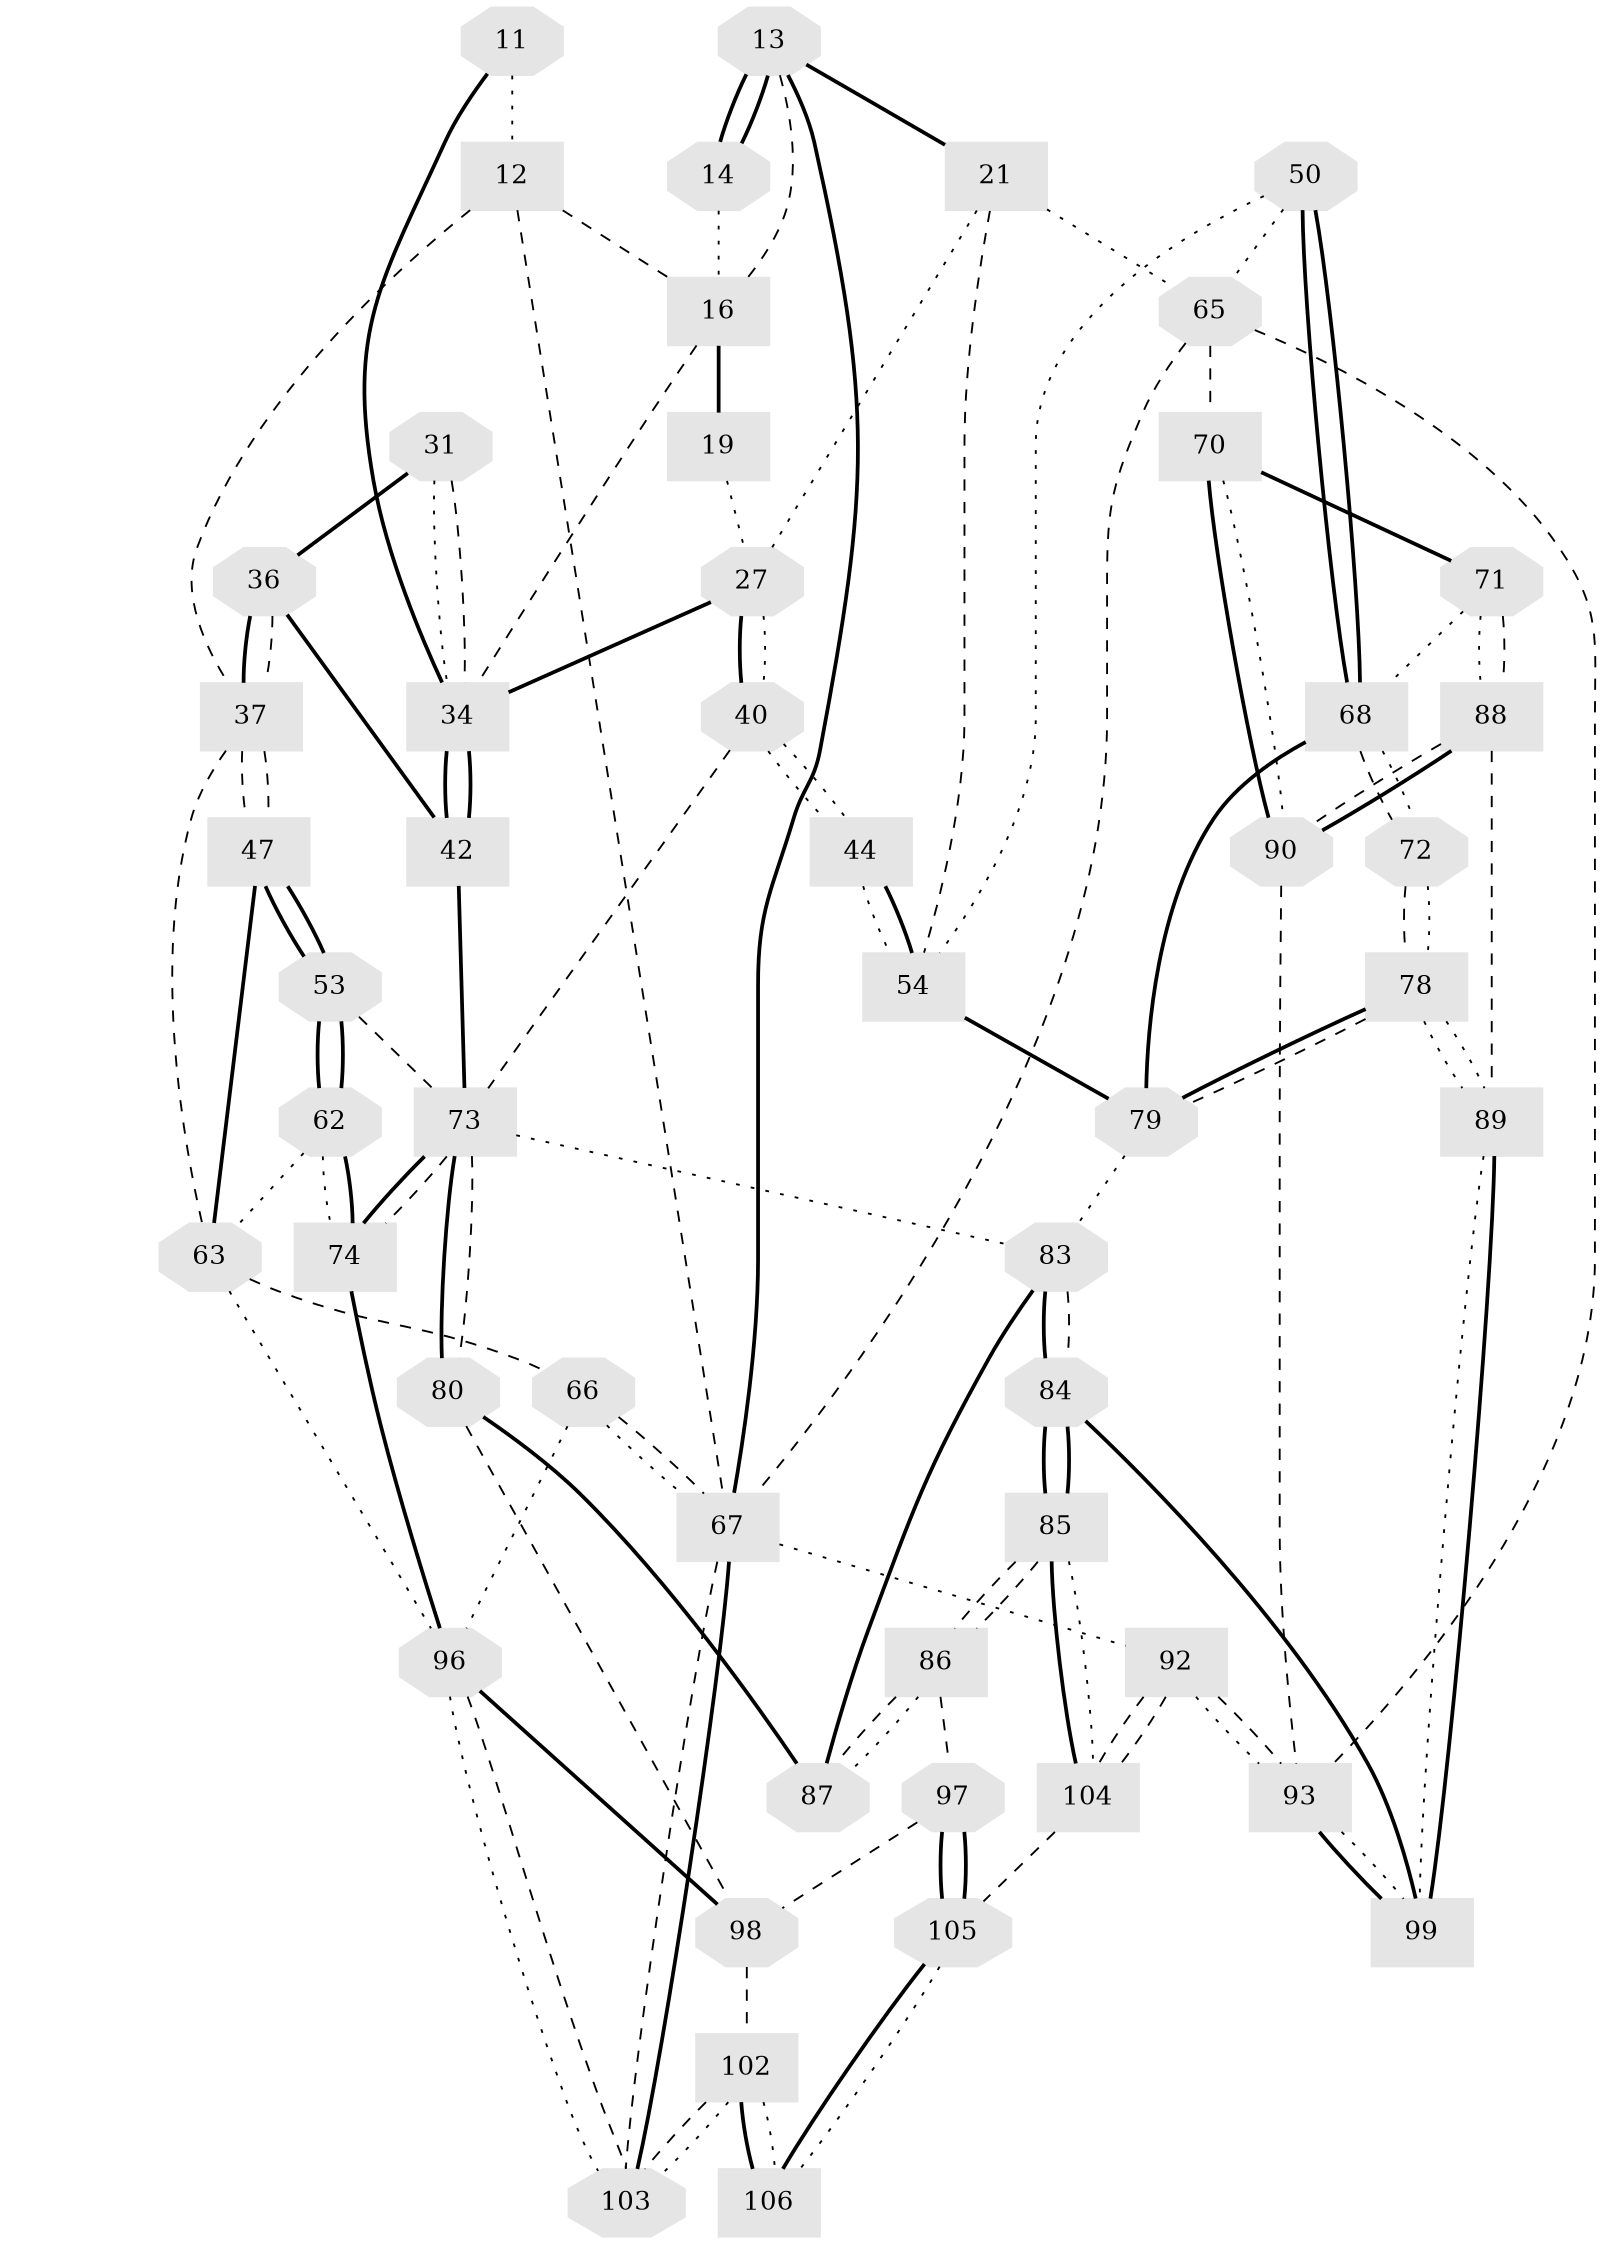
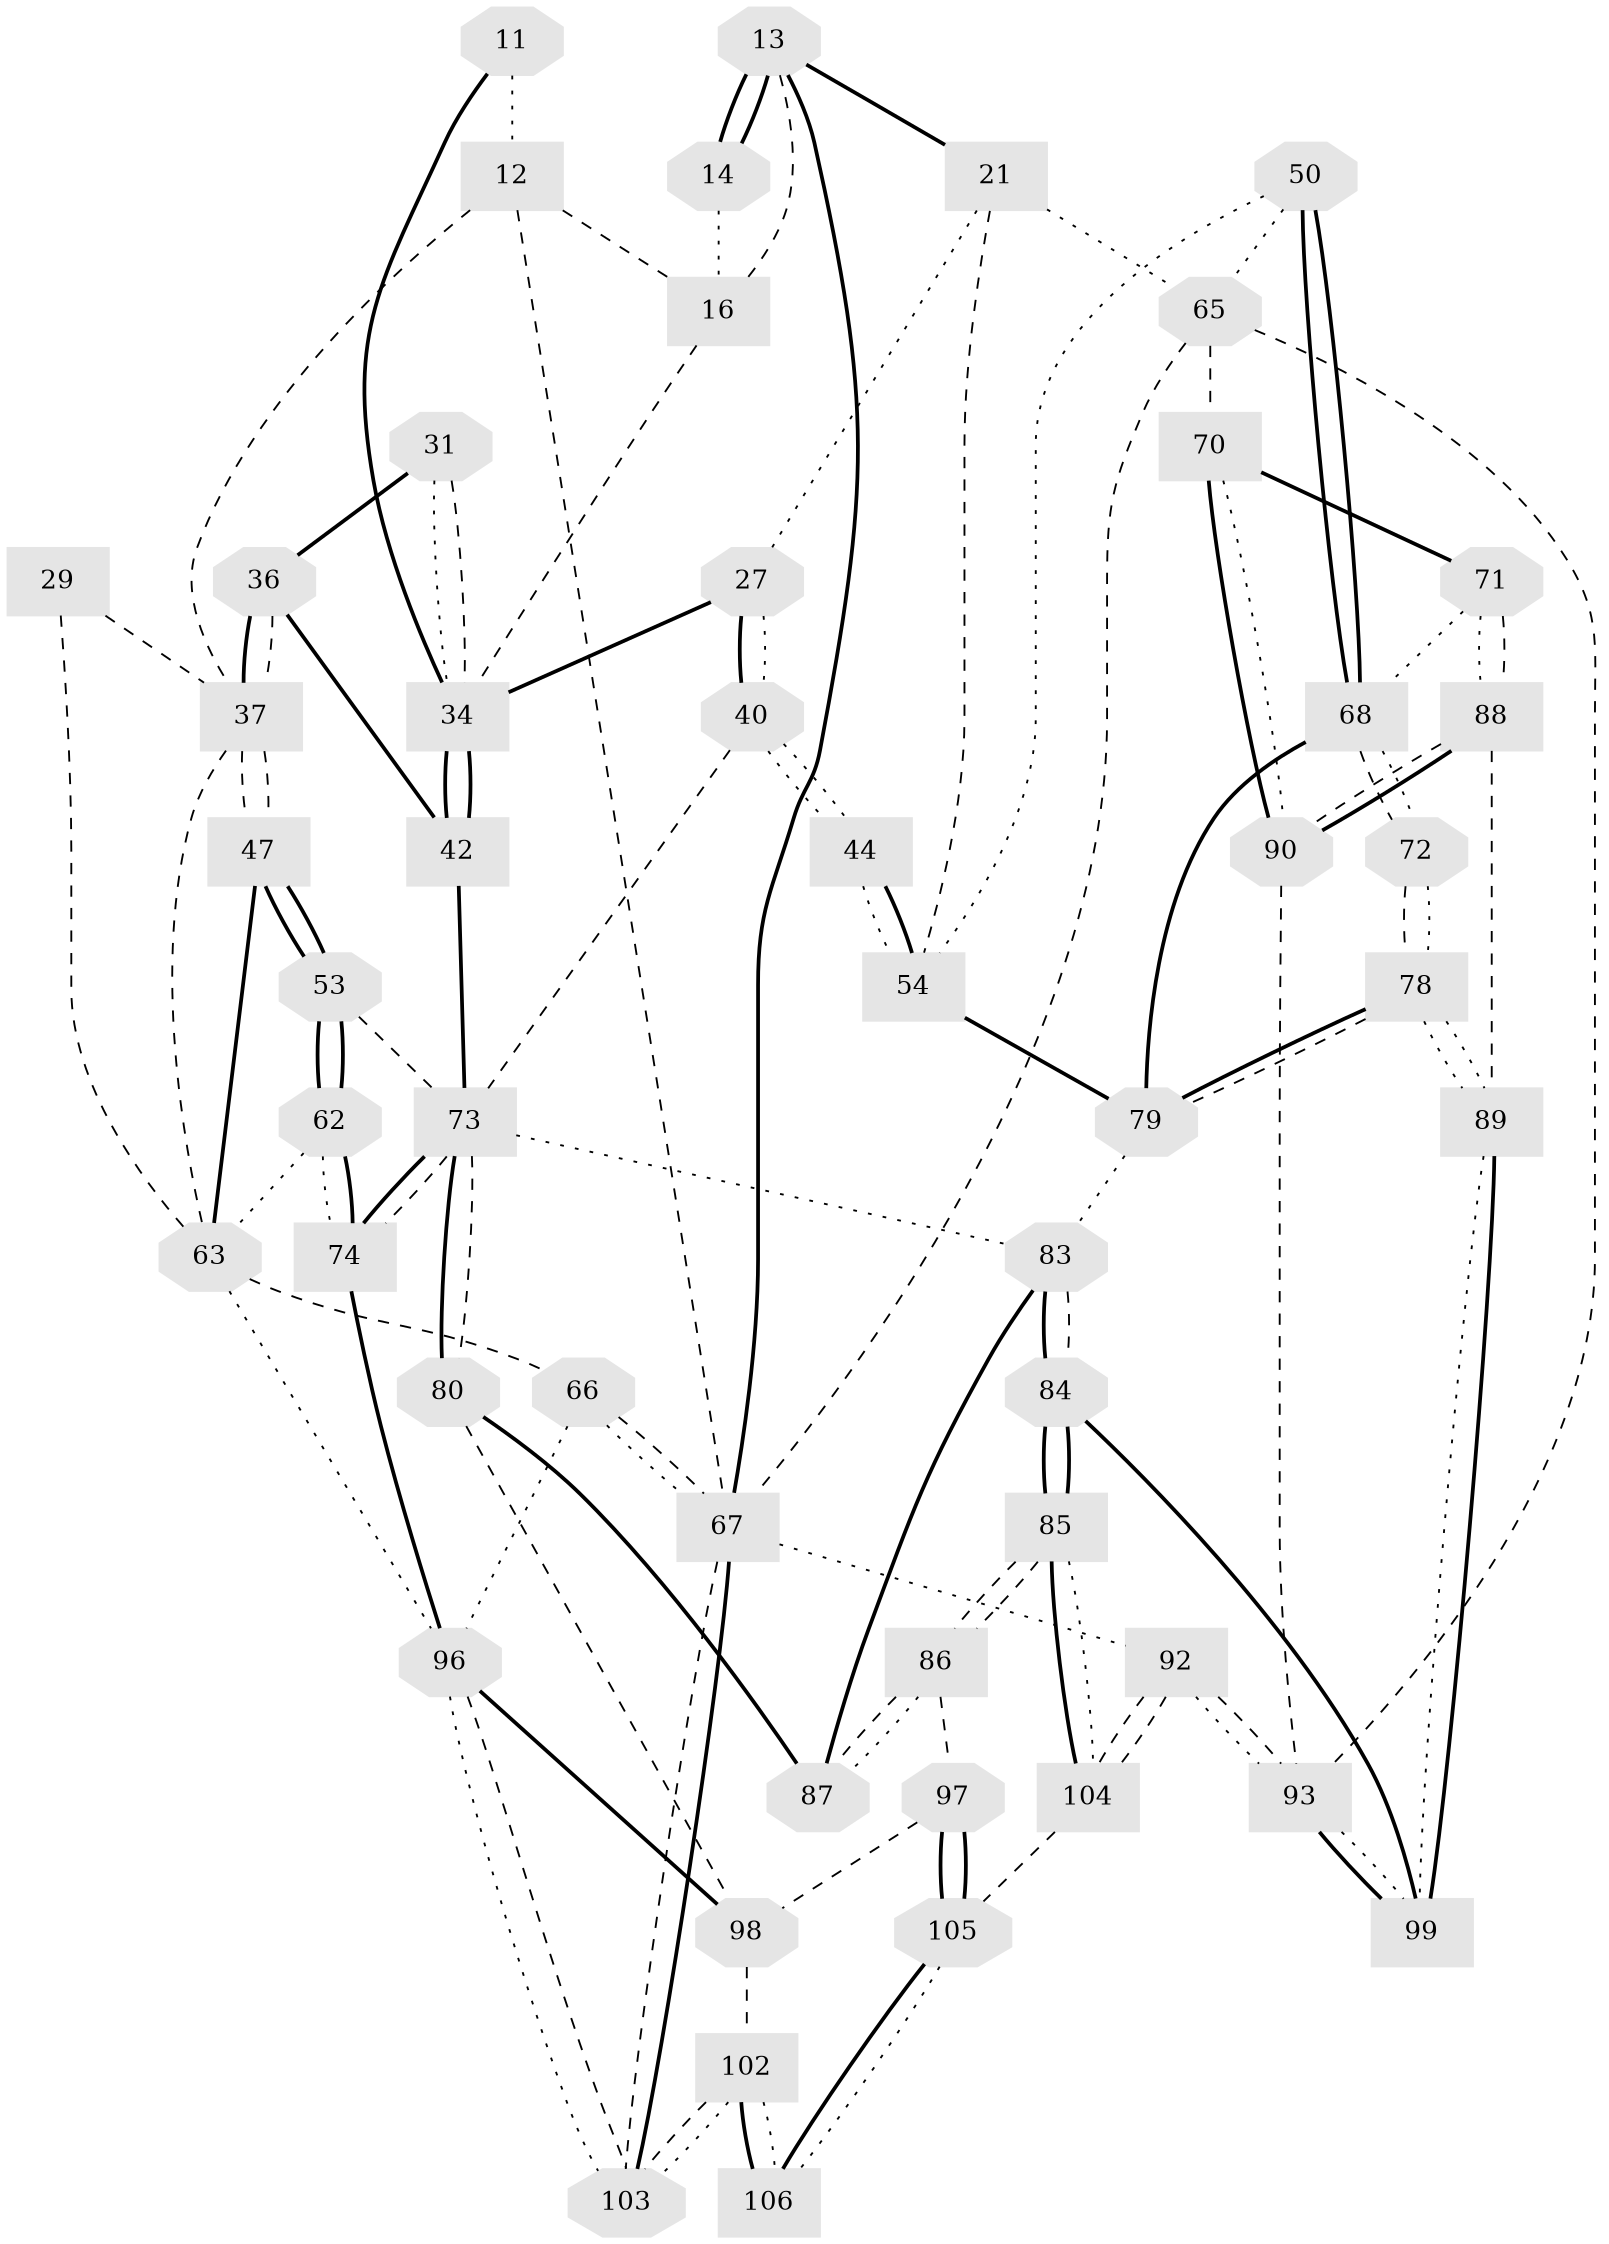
(719, 447) -> none
none -> (58, 582)
